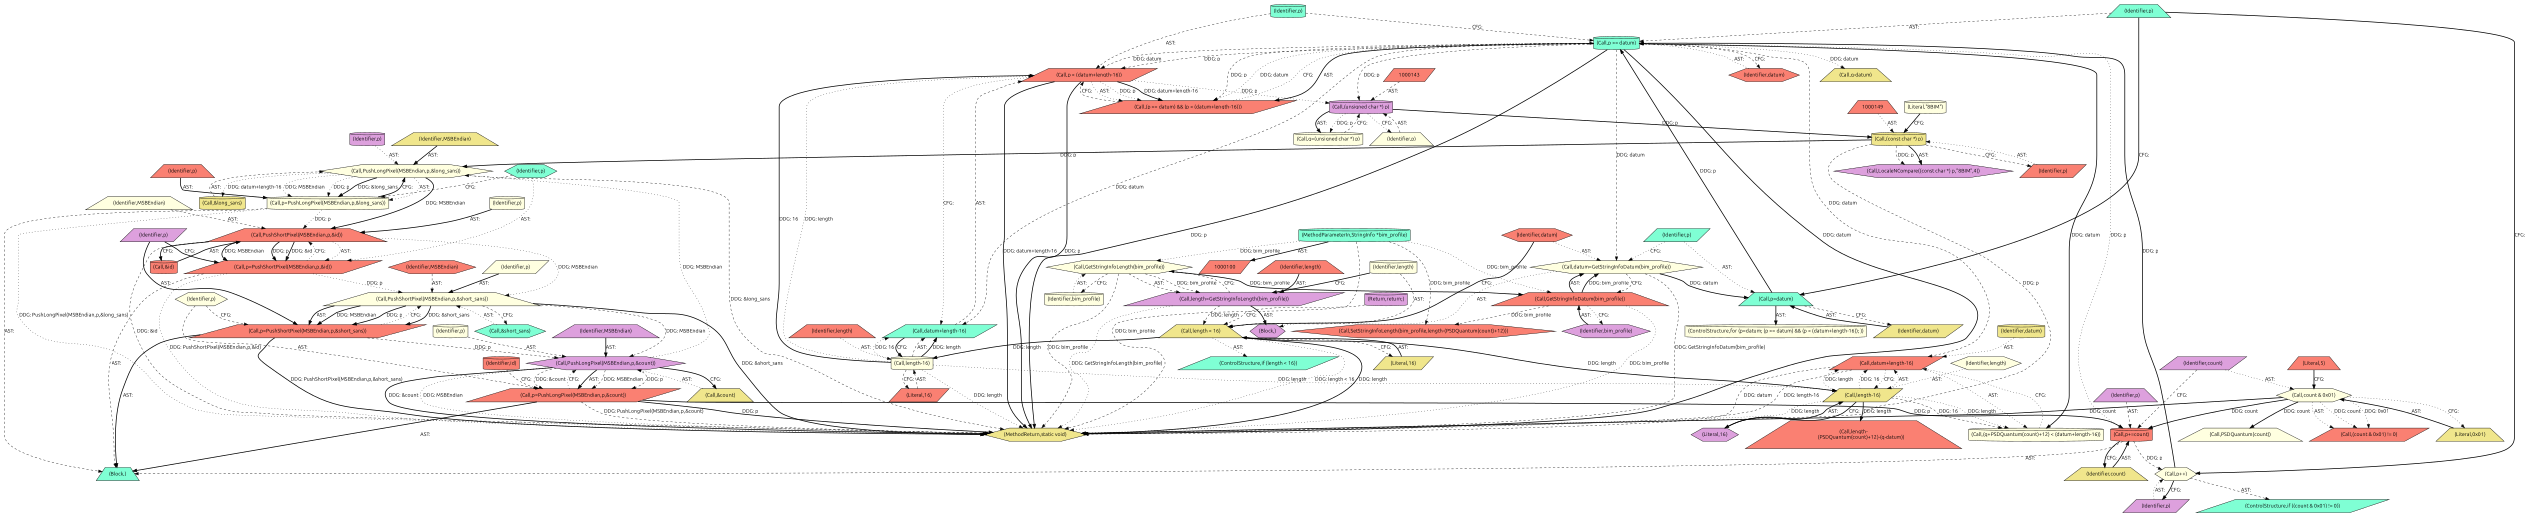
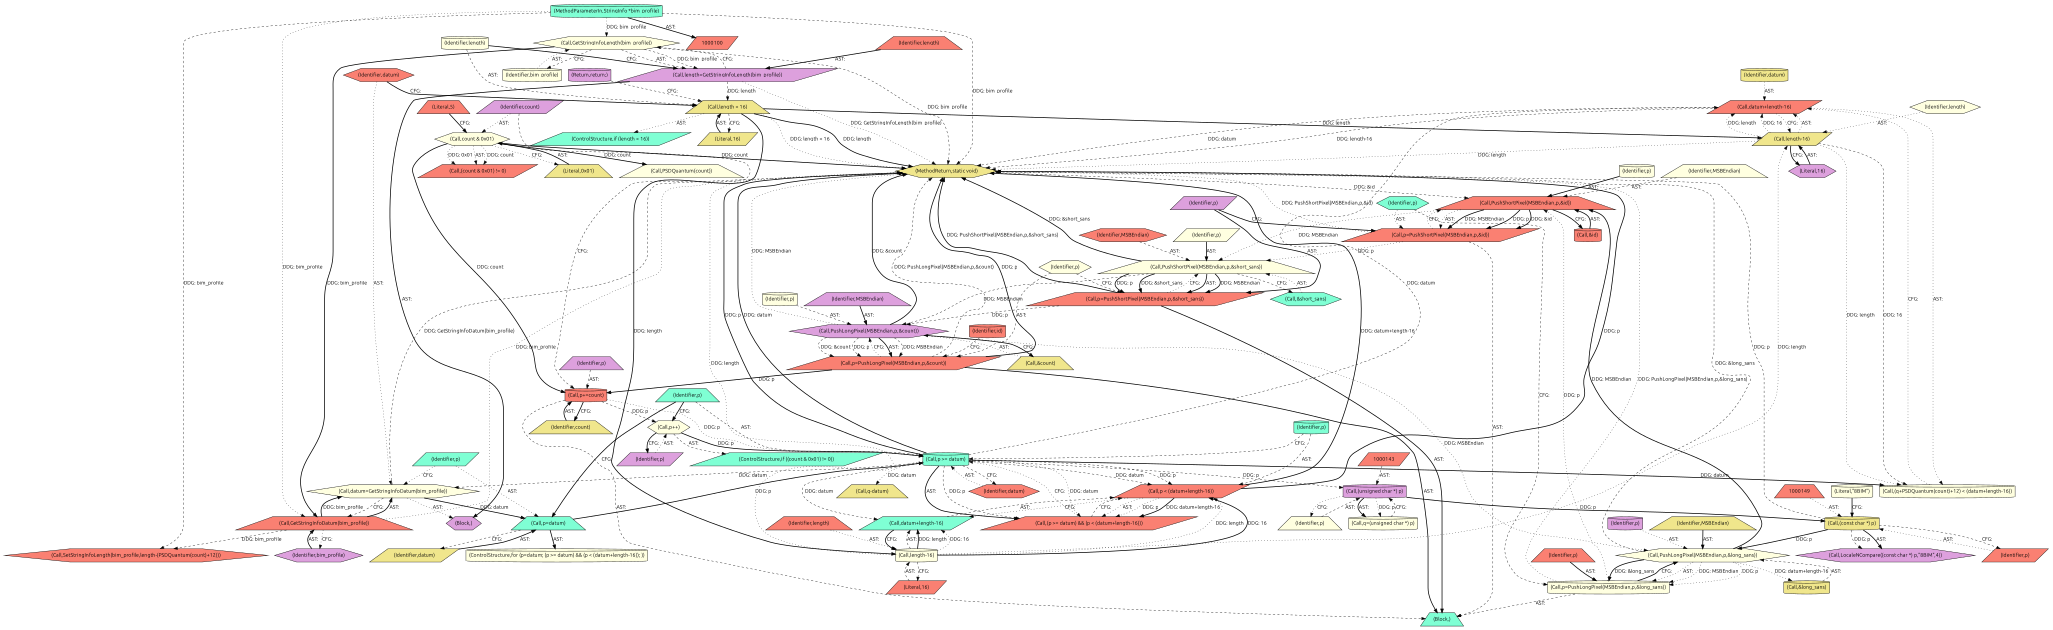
(1229, 92) -> none
(267, 414) -> (1217, 182)
(1854, 435) -> none
